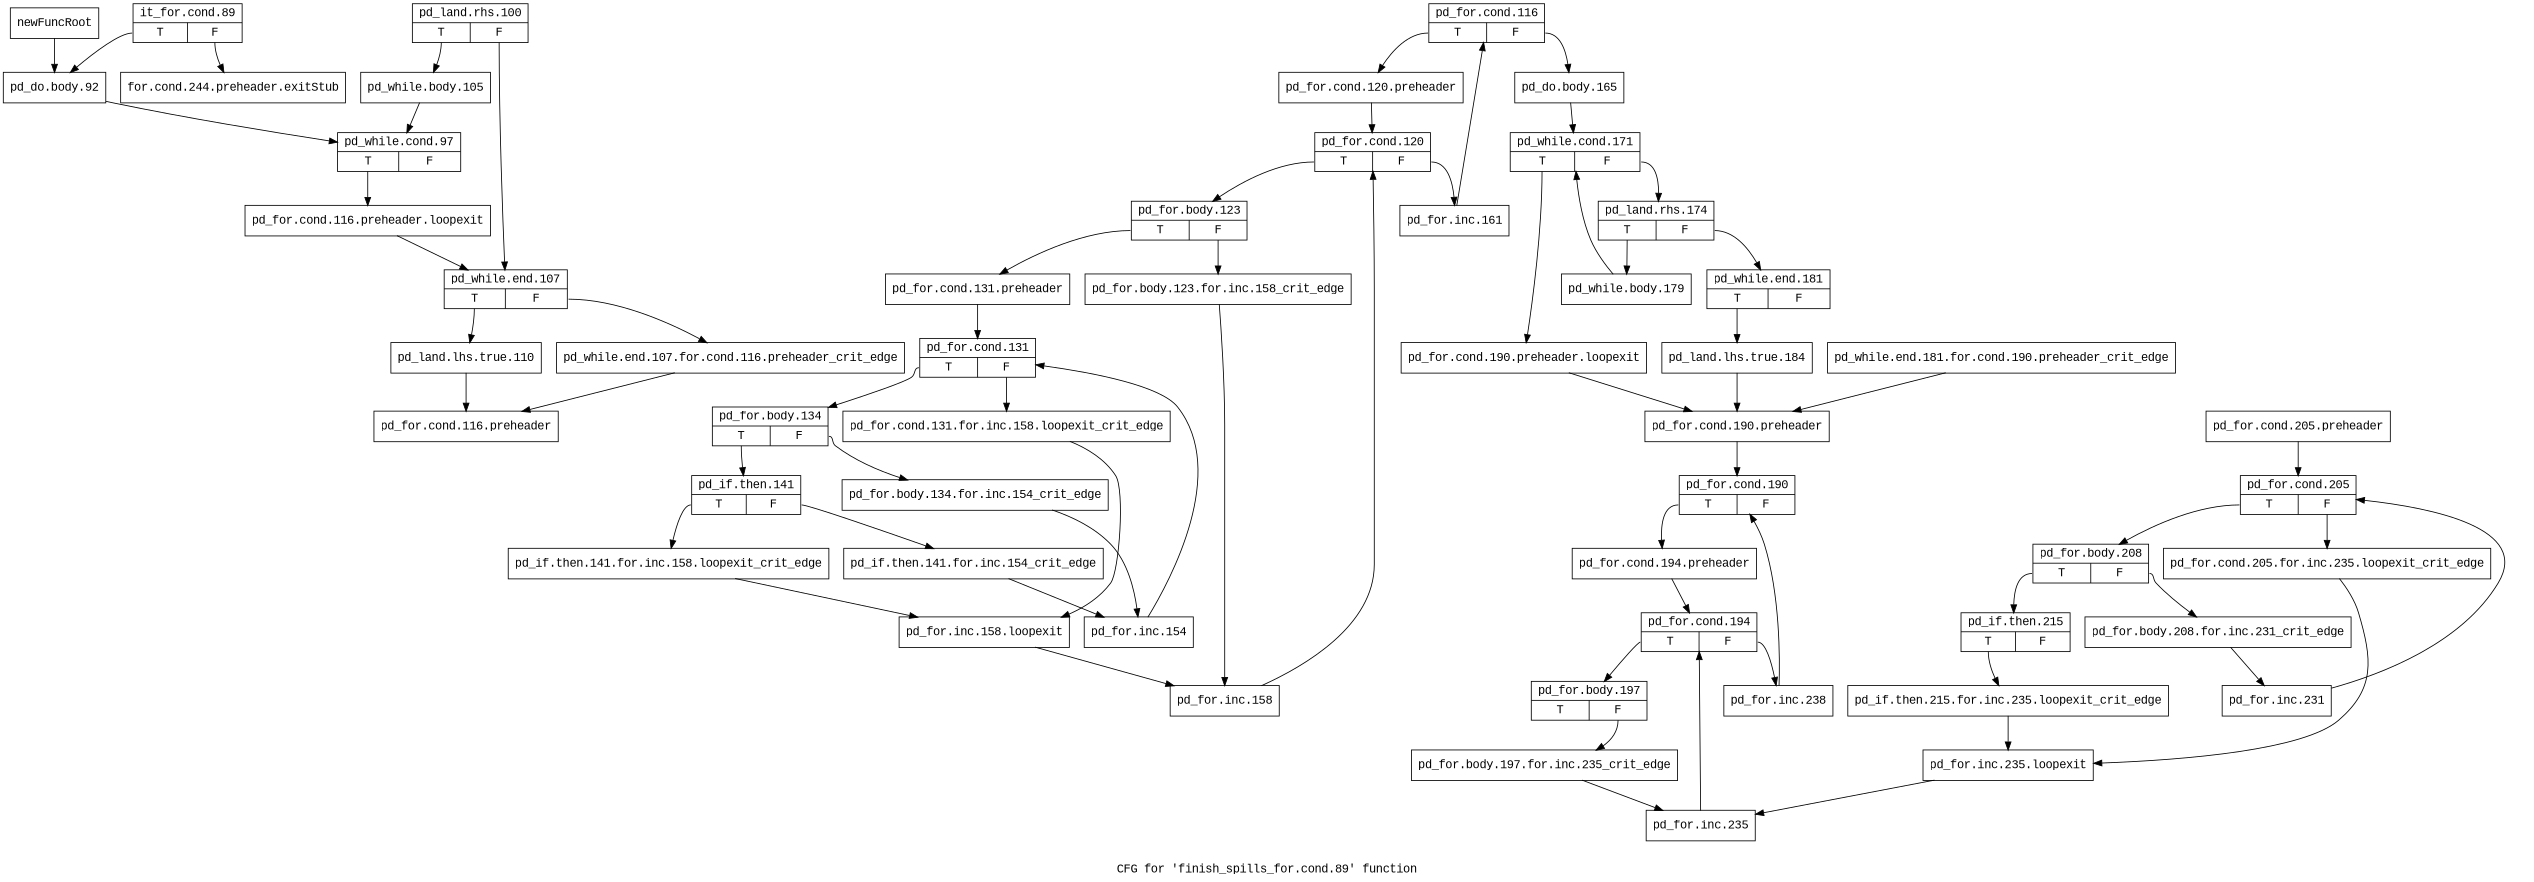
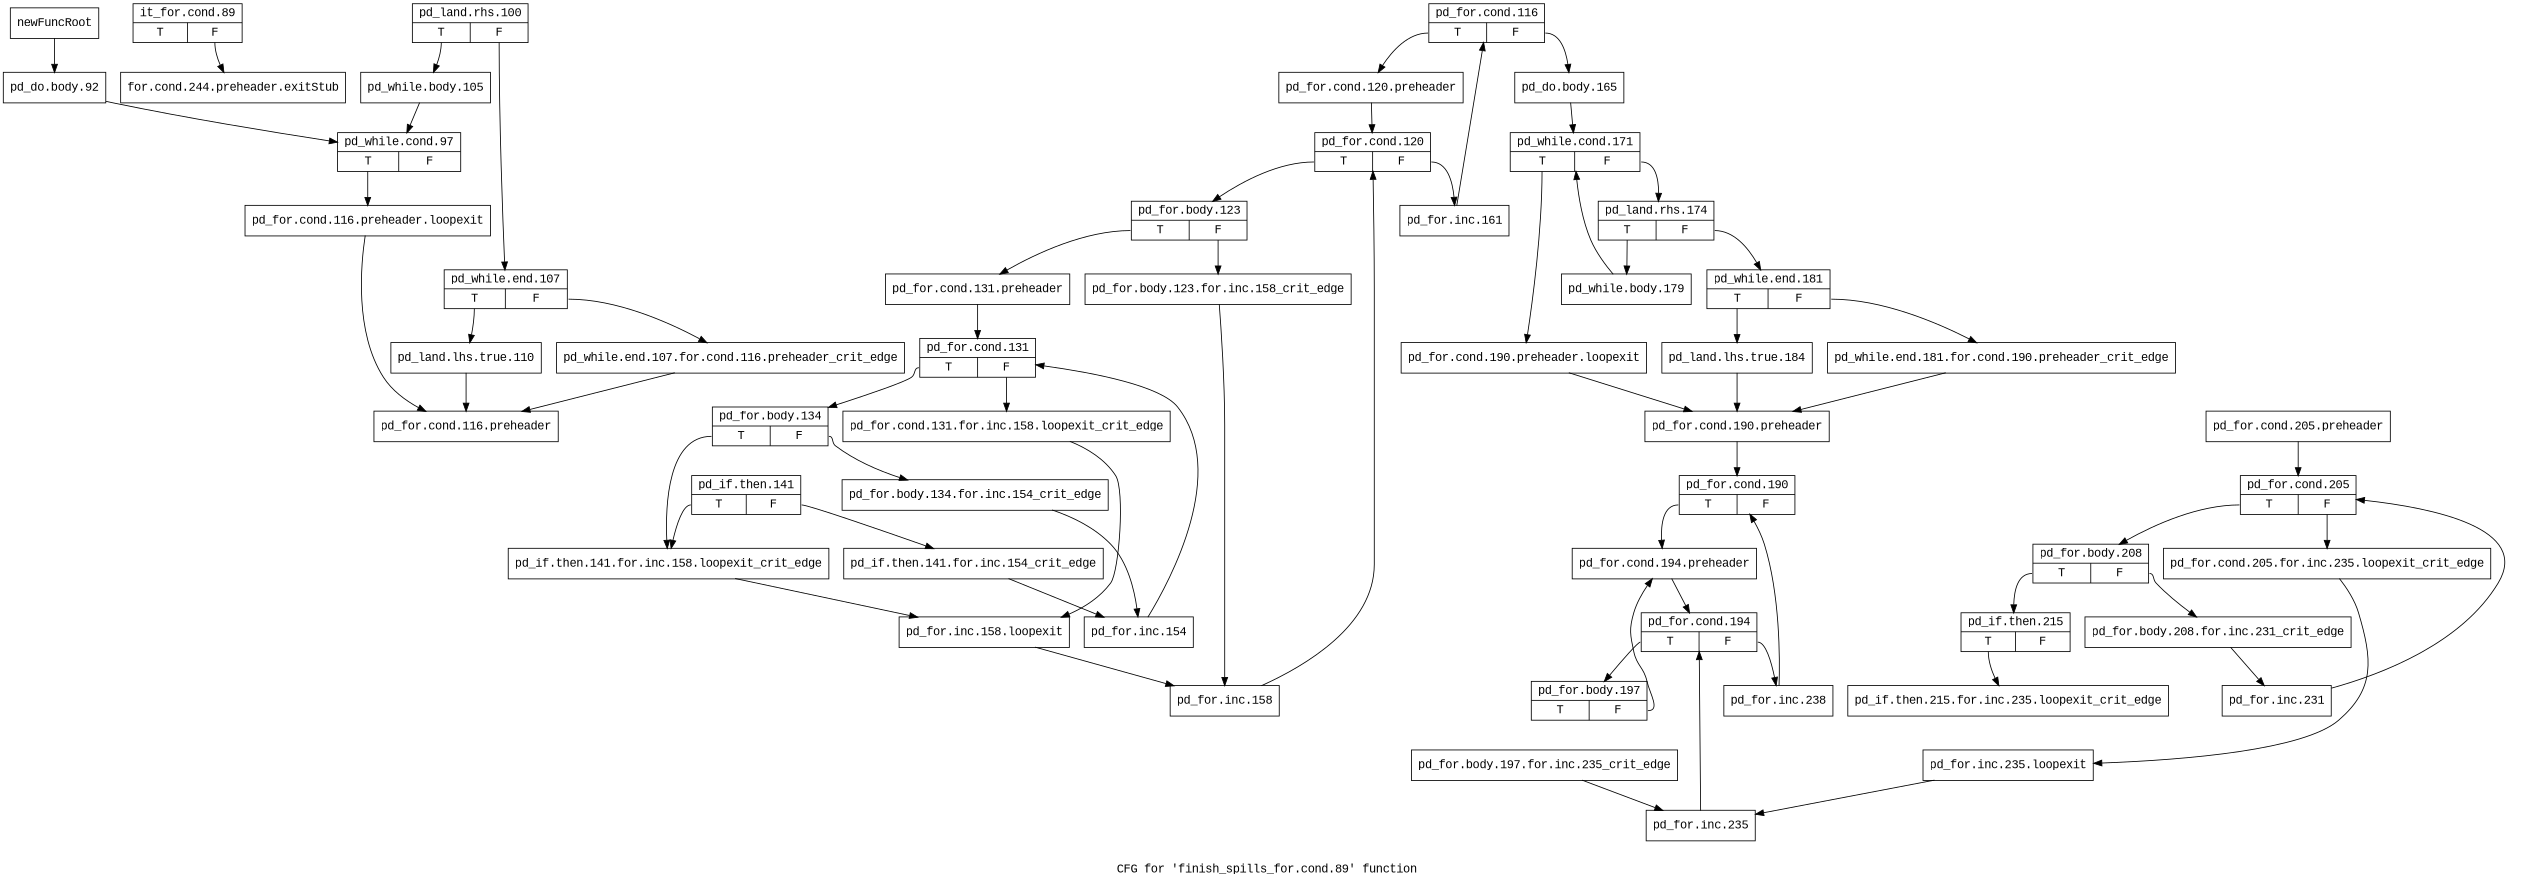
(103, 47) -> none
(429, 251) -> (366, 331)
none -> (1902, 311)
(742, 457) -> (672, 478)
(2008, 729) -> none
(1614, 735) -> (1635, 657)
